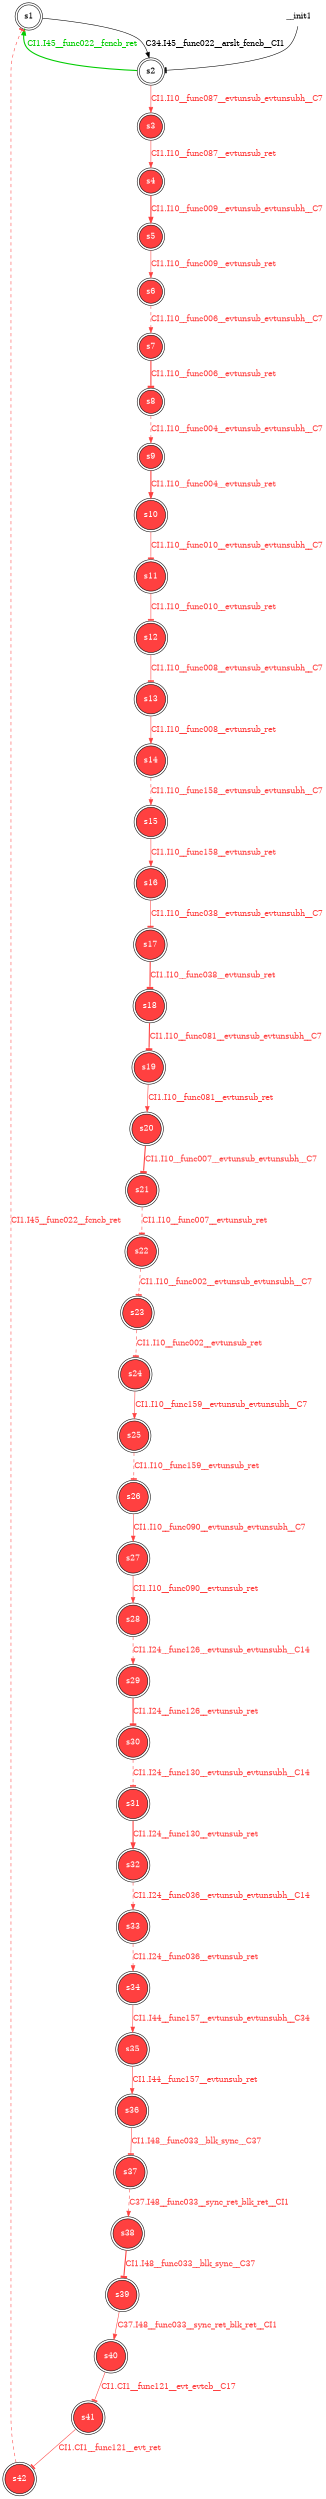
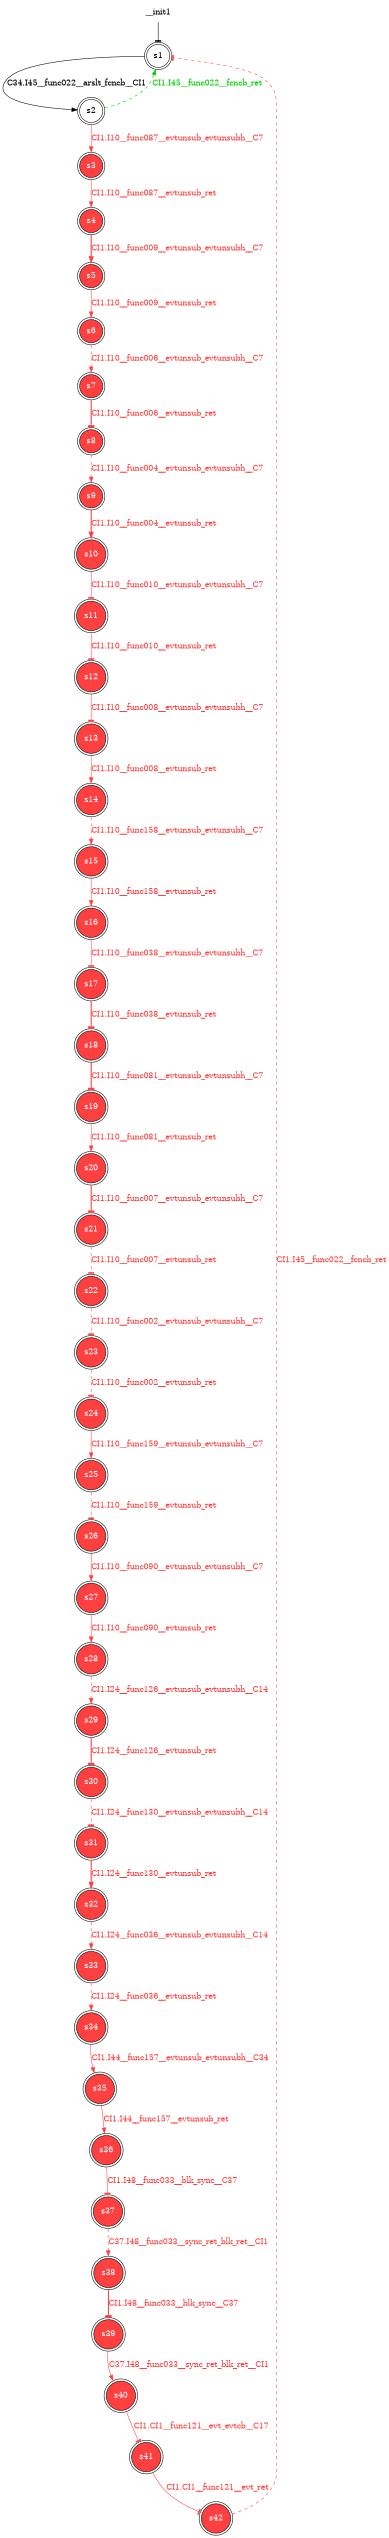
(241, 63) -> (158, 31)
(74, 65) -> (134, 97)
